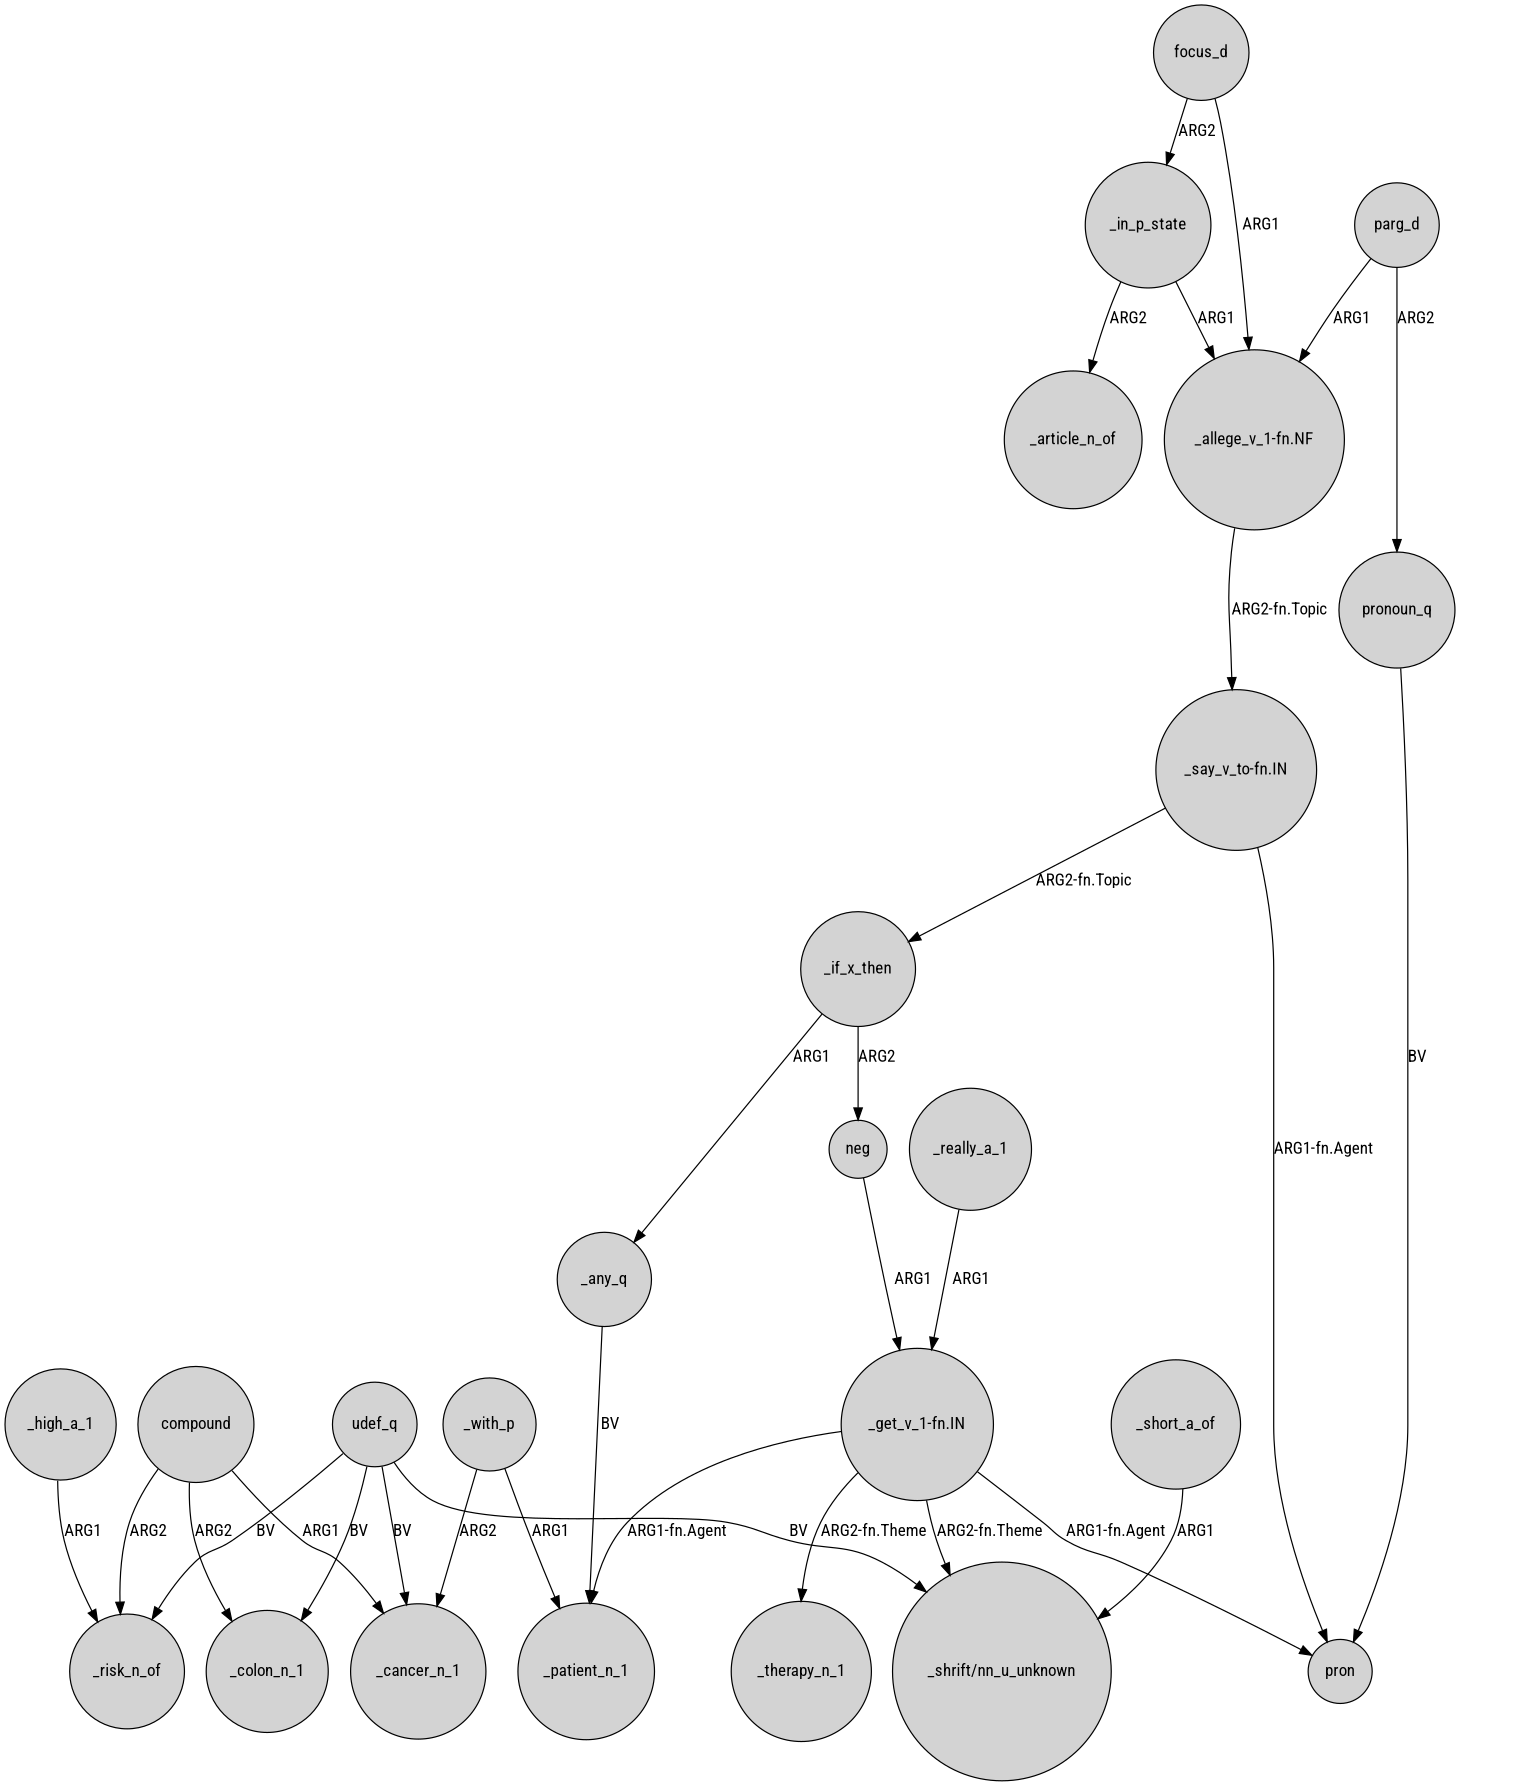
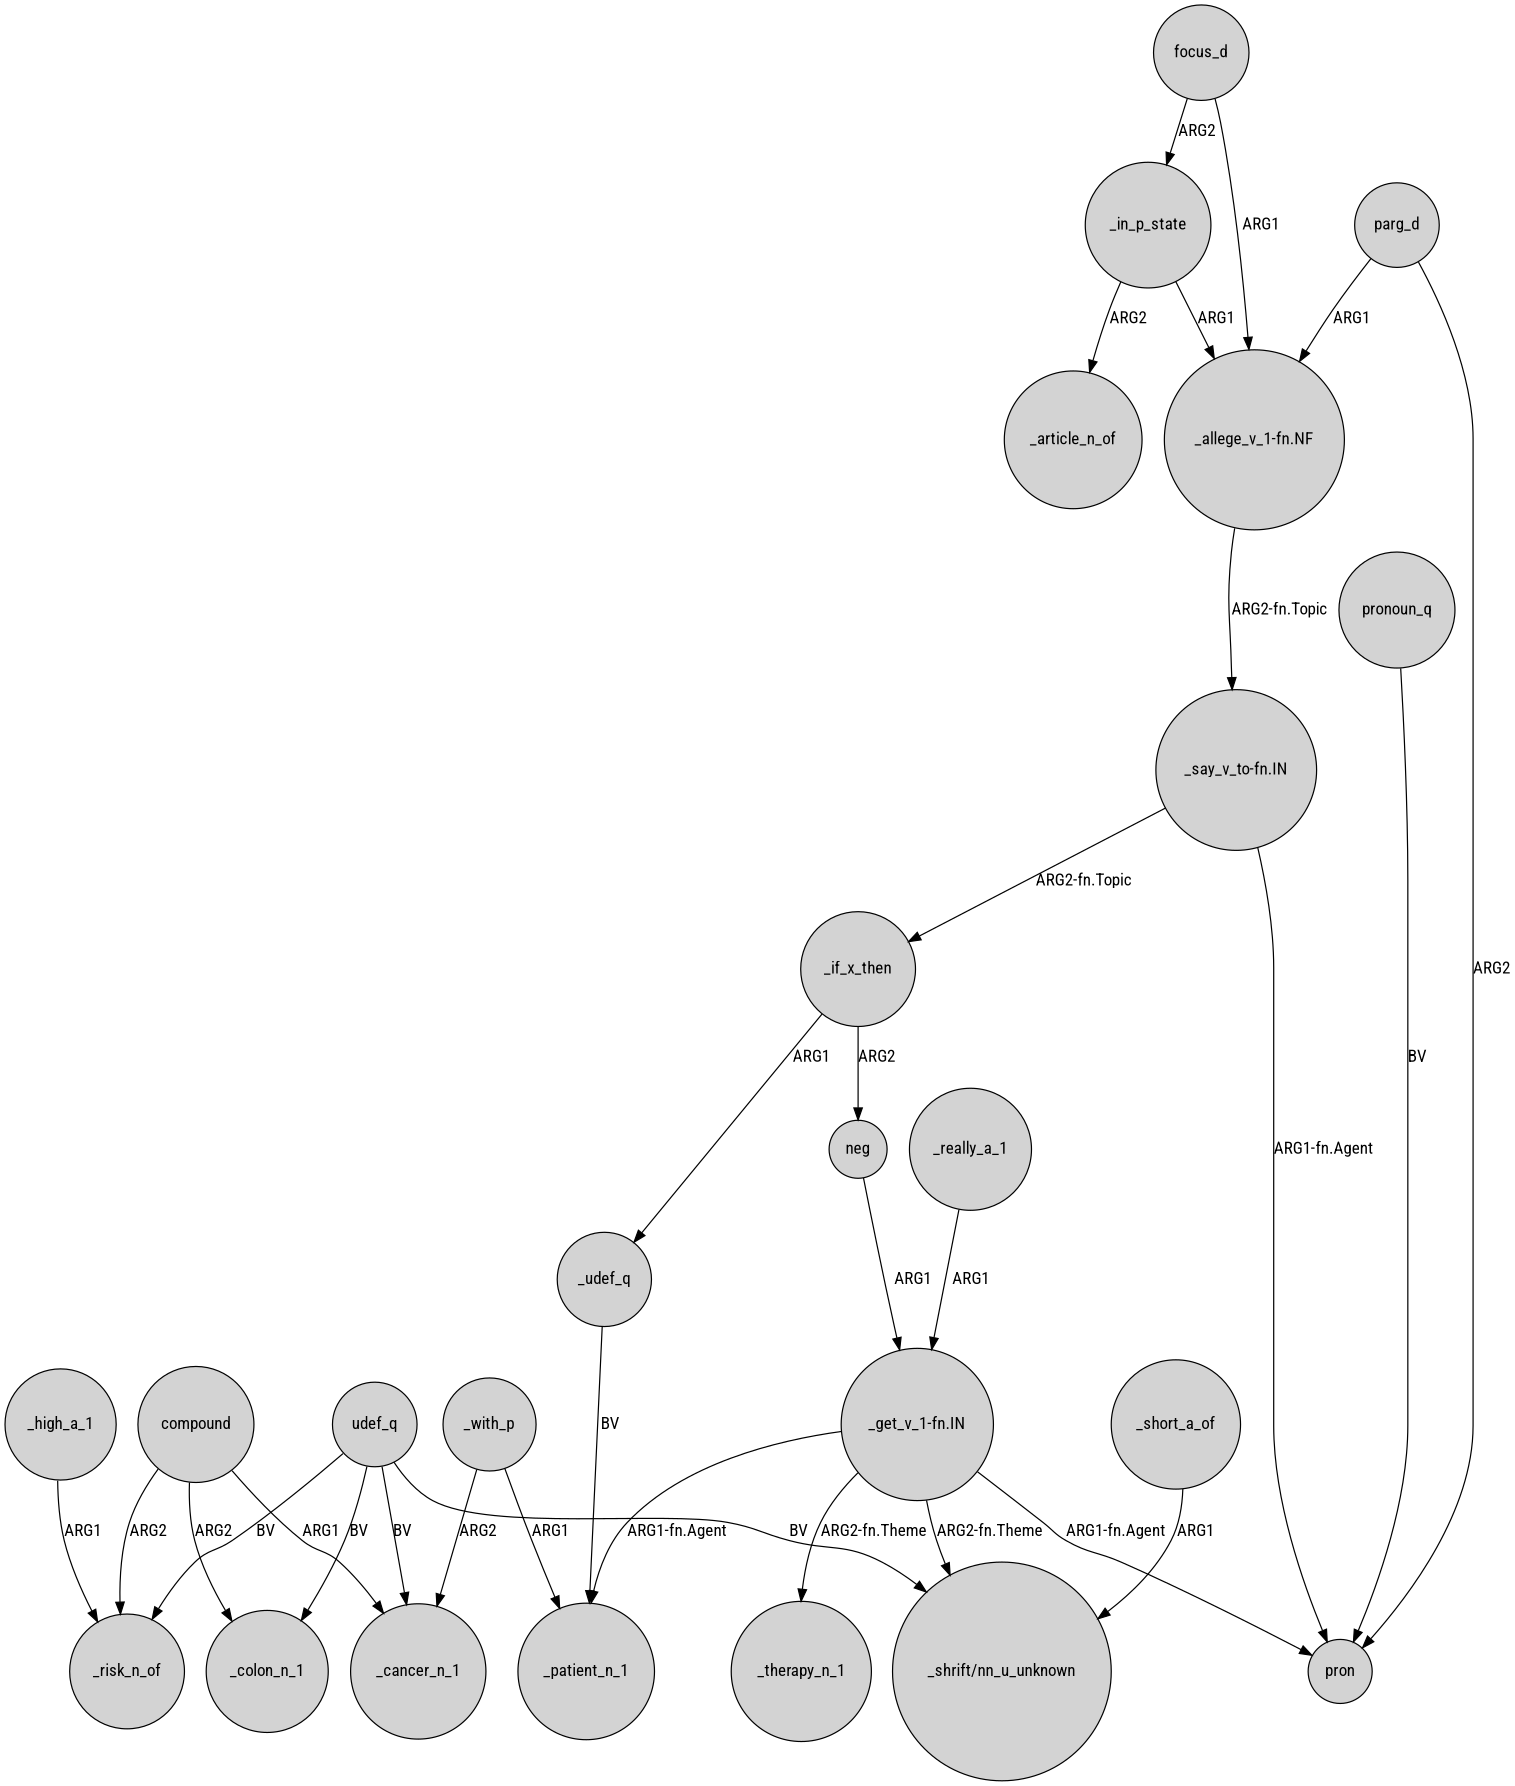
(1397, 403) -> (1473, 959)
(604, 1279) -> (604, 1279)
